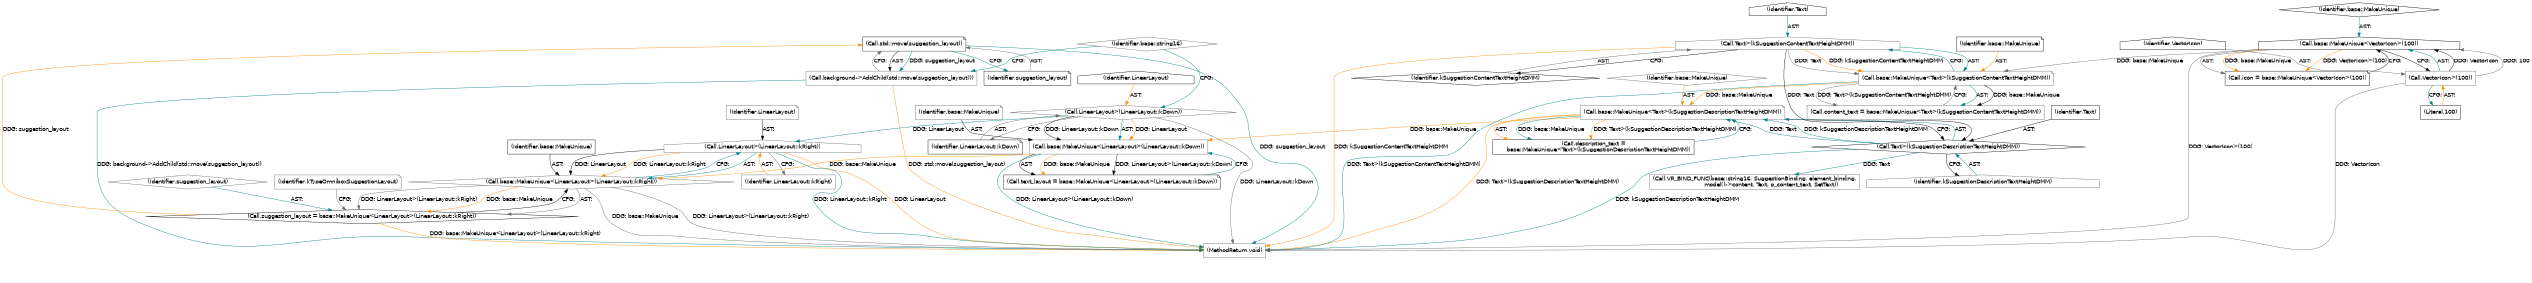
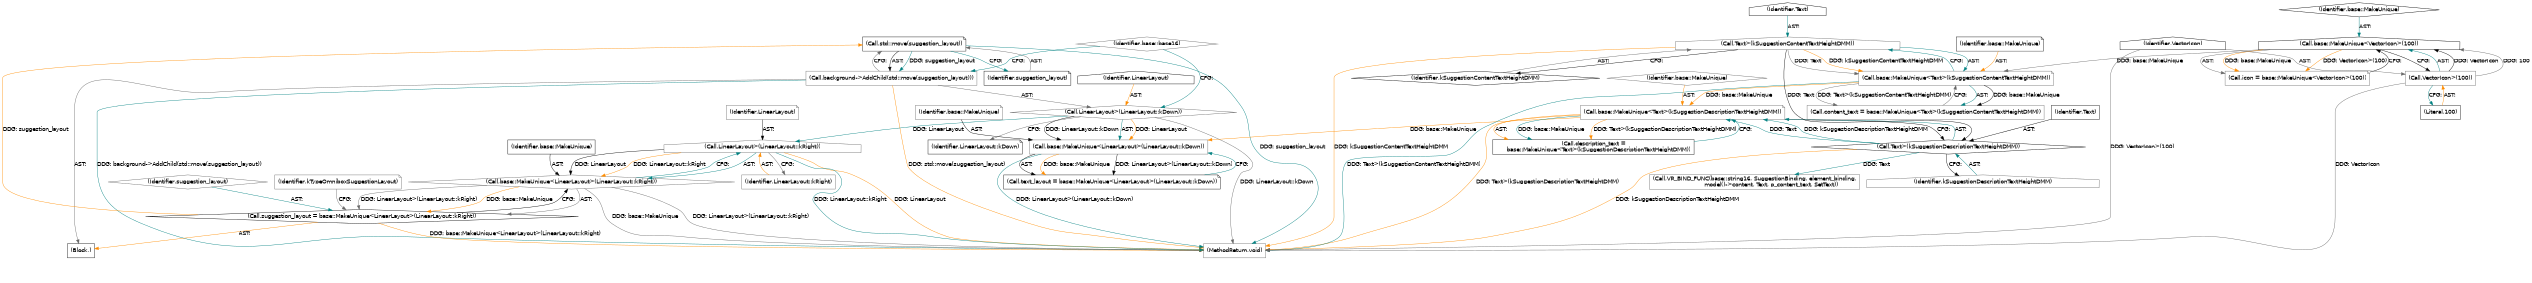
(1147, 44) -> (1147, 44)
(2297, 78) -> (2297, 78)
(1009, 122) -> (1012, 96)
(847, 160) -> none
(1569, 218) -> (1569, 218)
(1841, 240) -> (1782, 240)
none -> (81, 251)
